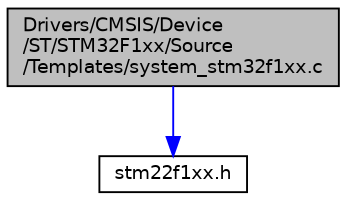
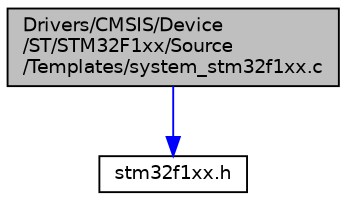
(173, 174) -> (173, 174)
